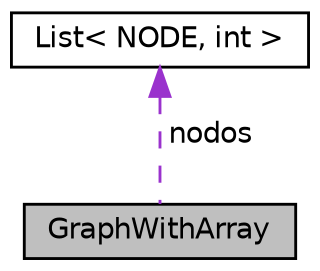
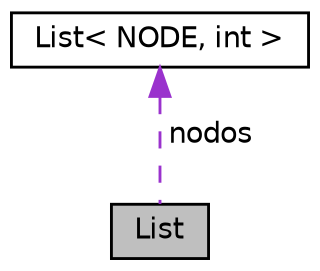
(160, 231) -> (160, 231)
